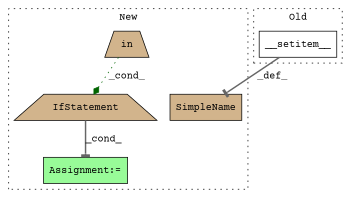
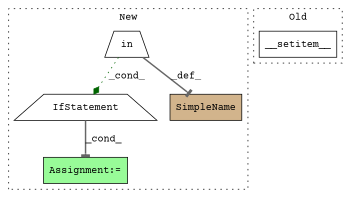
(127, 44) -> (127, 44)
(253, 75) -> (165, 75)
(86, 107) -> (86, 107)
